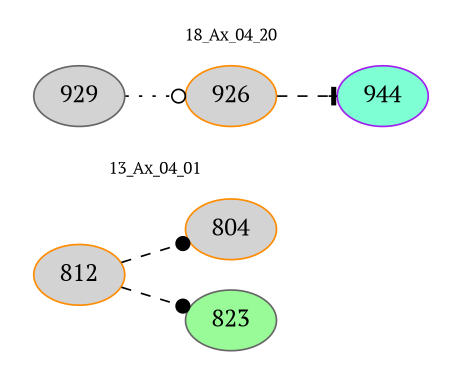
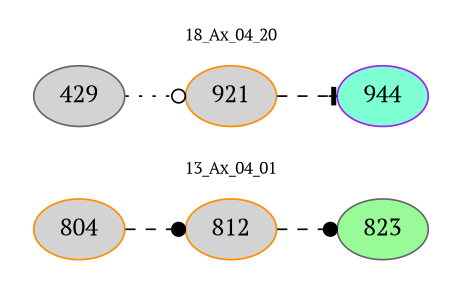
(79, 96) -> (79, 96)
(231, 96) -> (231, 96)
(149, 254) -> (149, 229)
